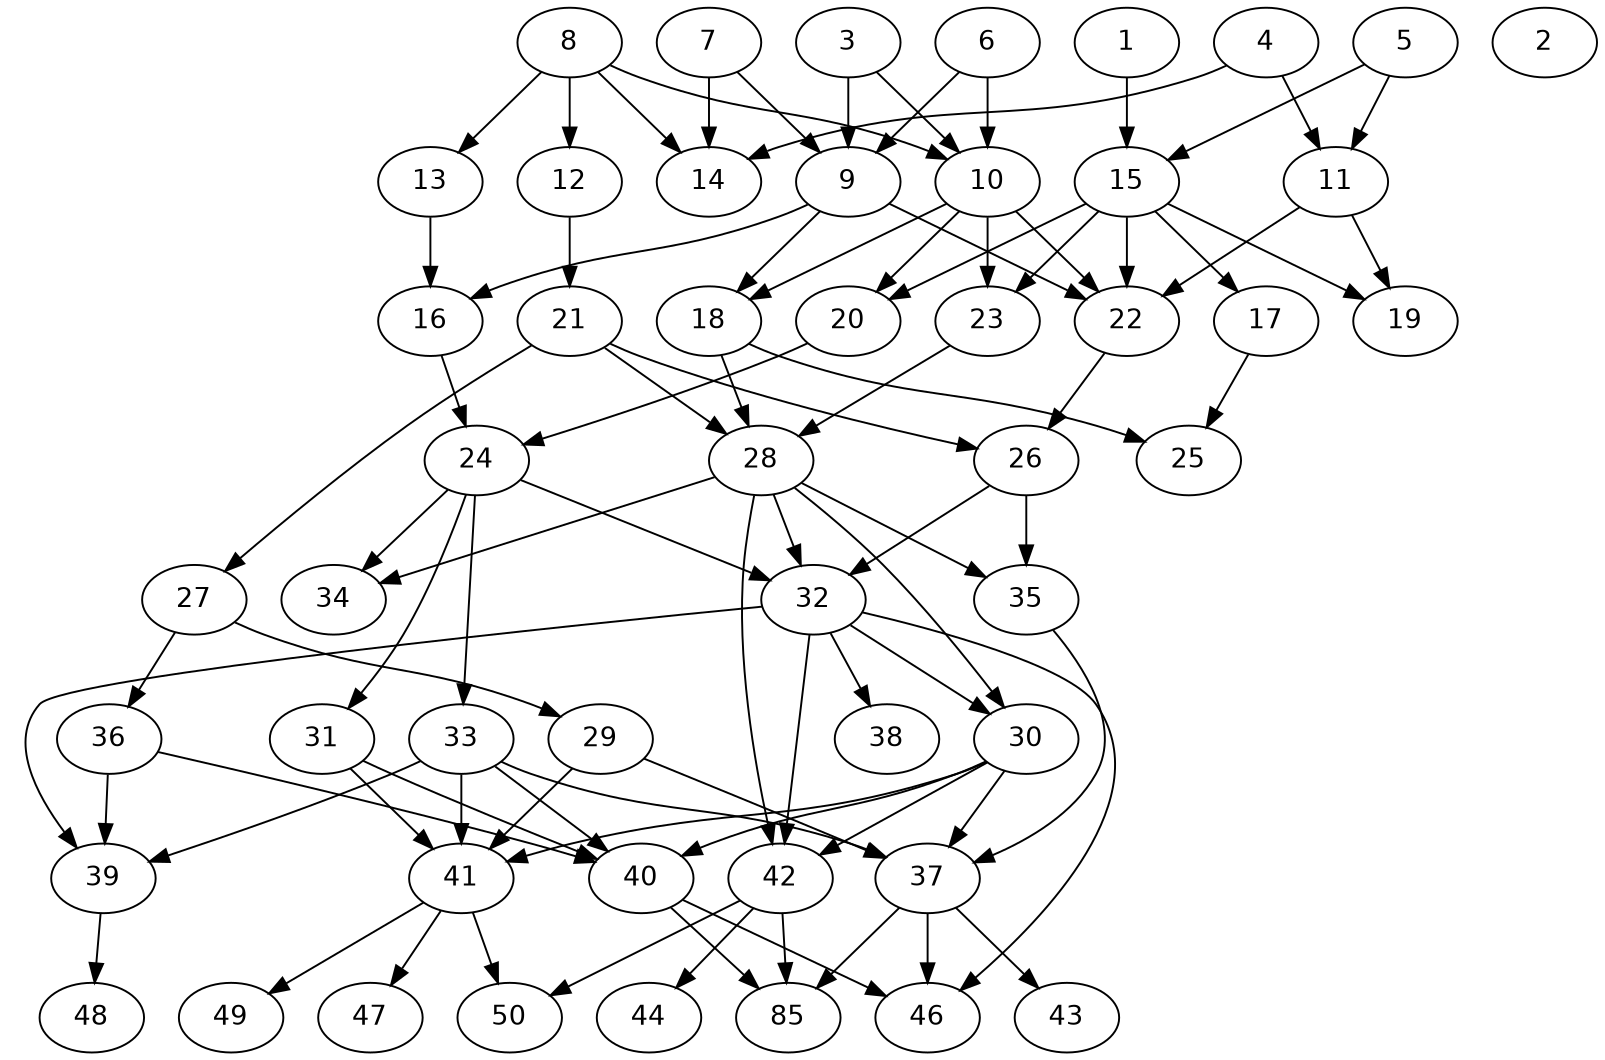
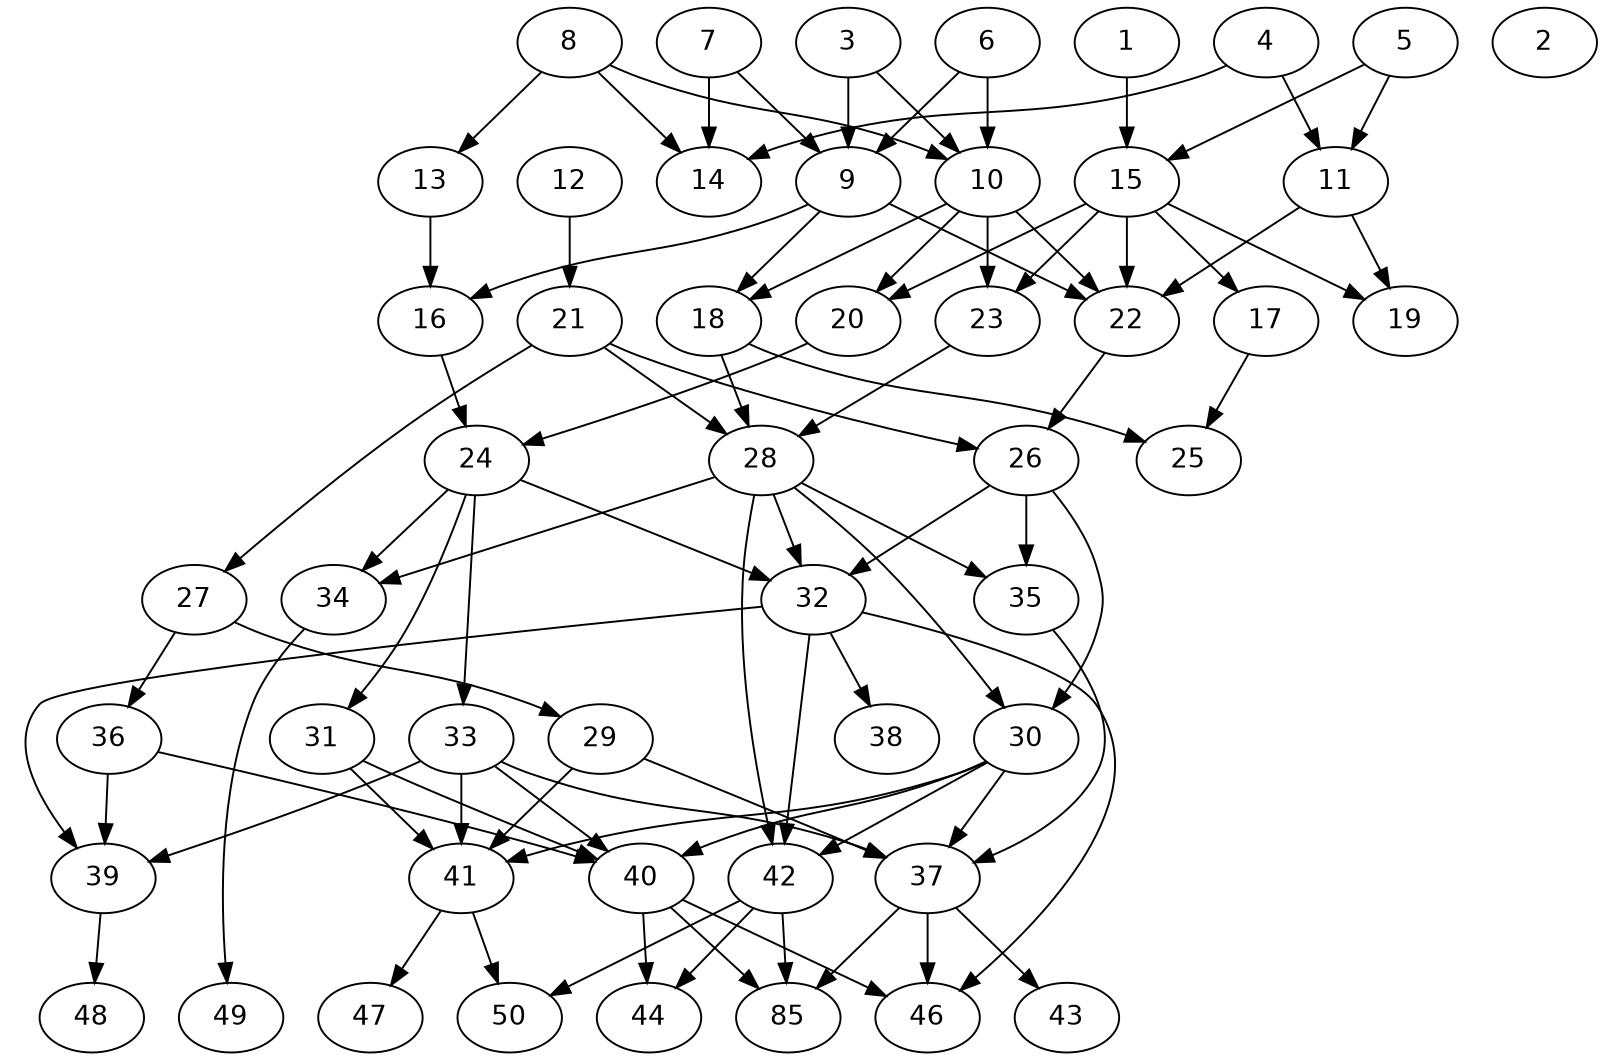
(570, 103) -> none
(912, 664) -> (1102, 590)
none -> (644, 935)
(355, 943) -> (231, 786)
